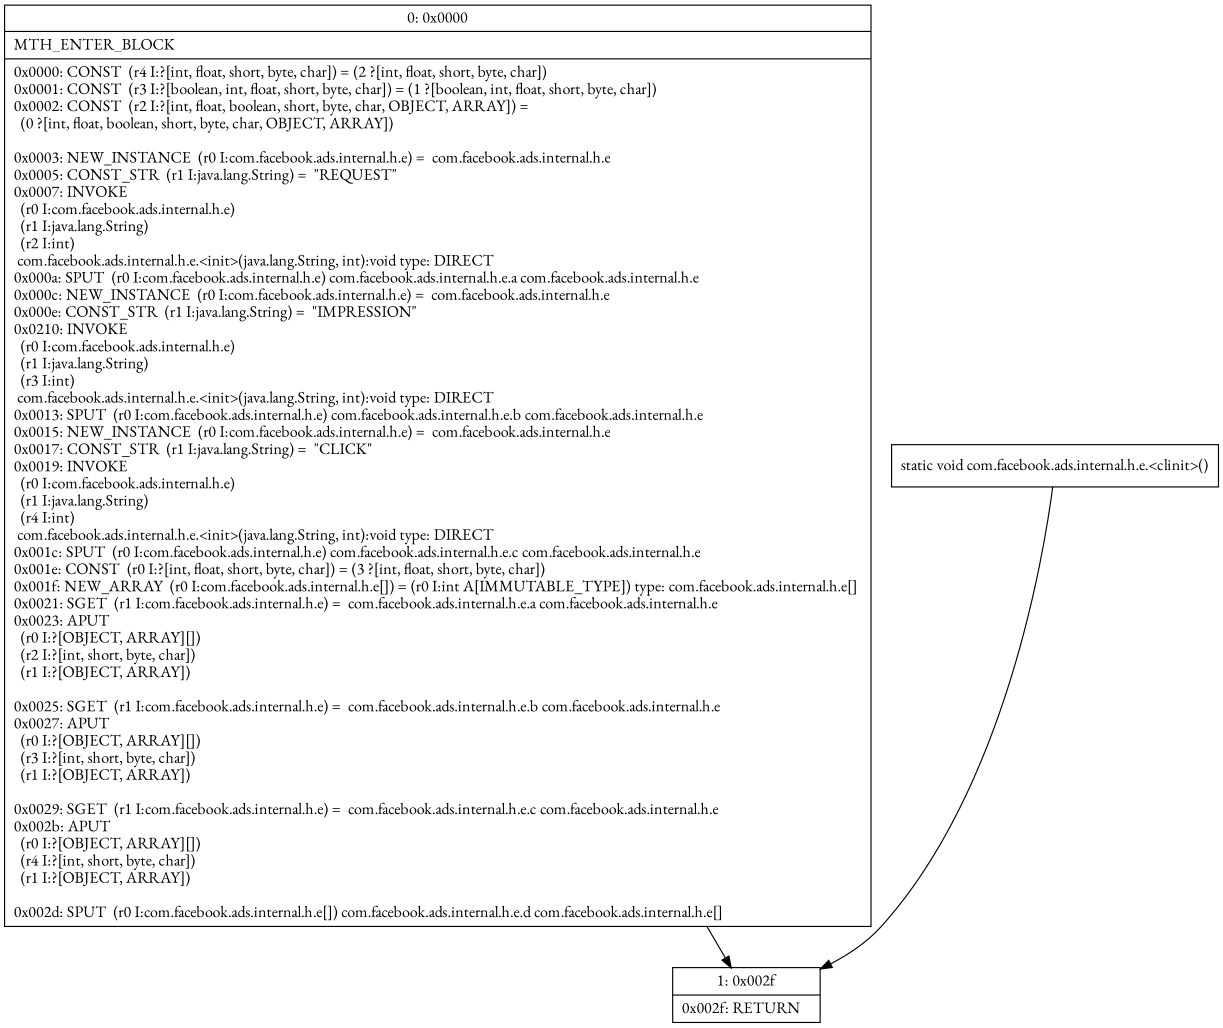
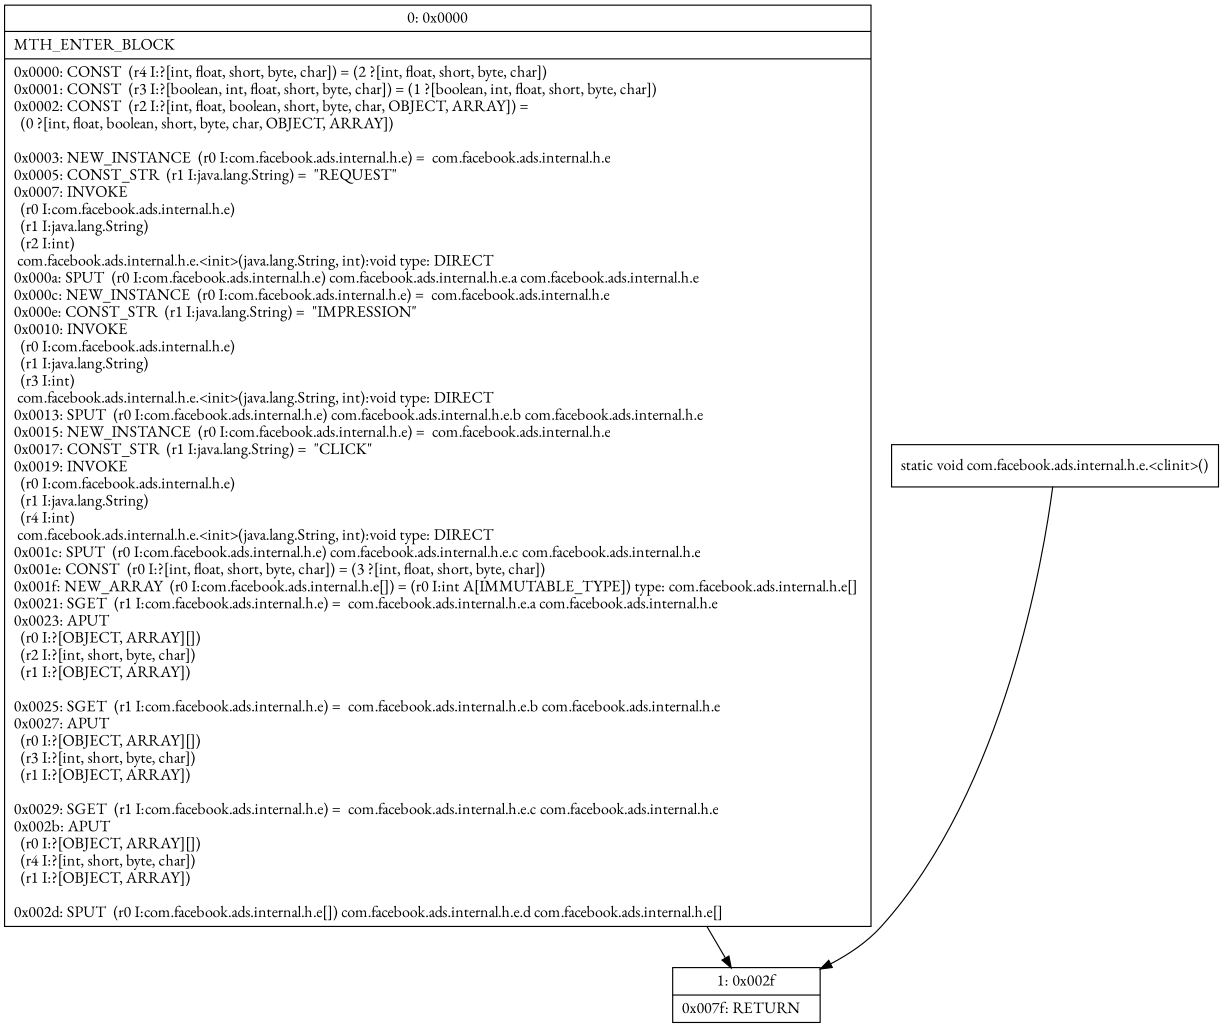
(74, 329) -> (74, 329)
(746, 1008) -> (746, 1008)
